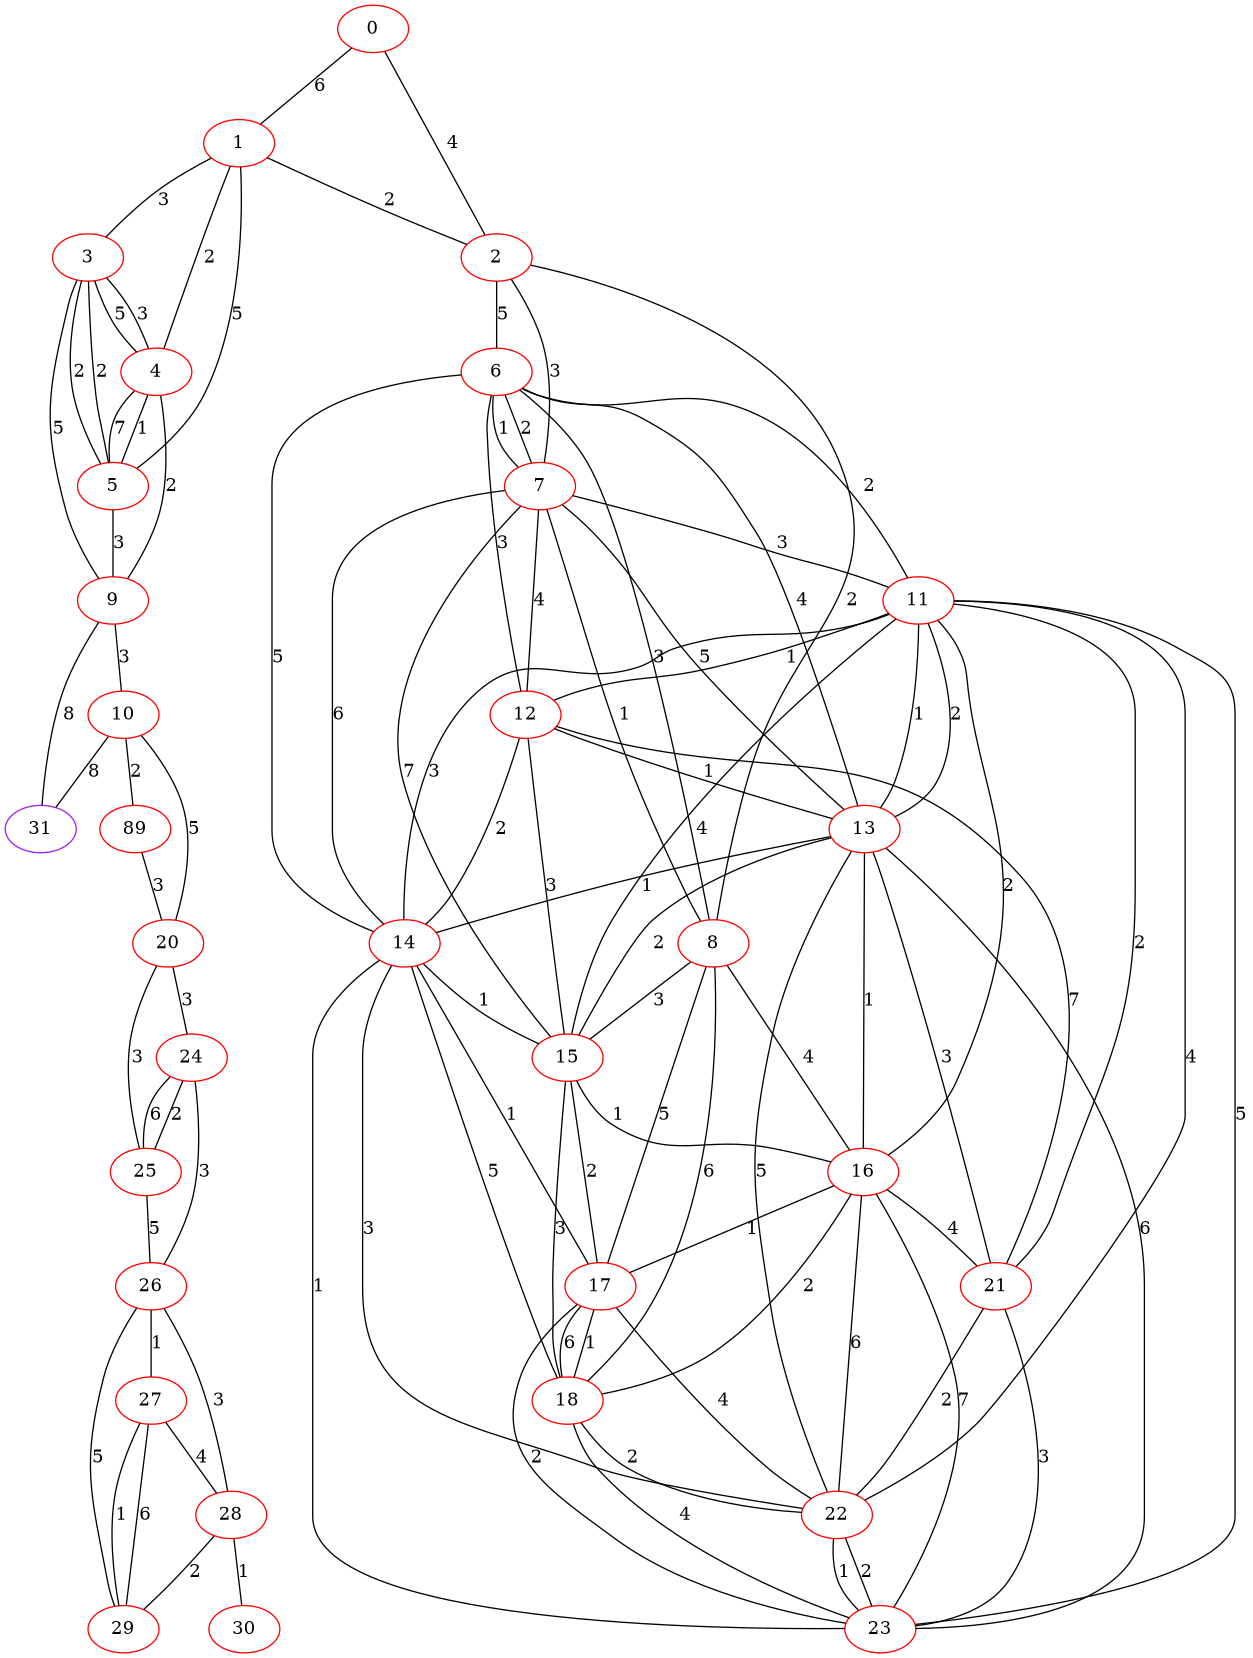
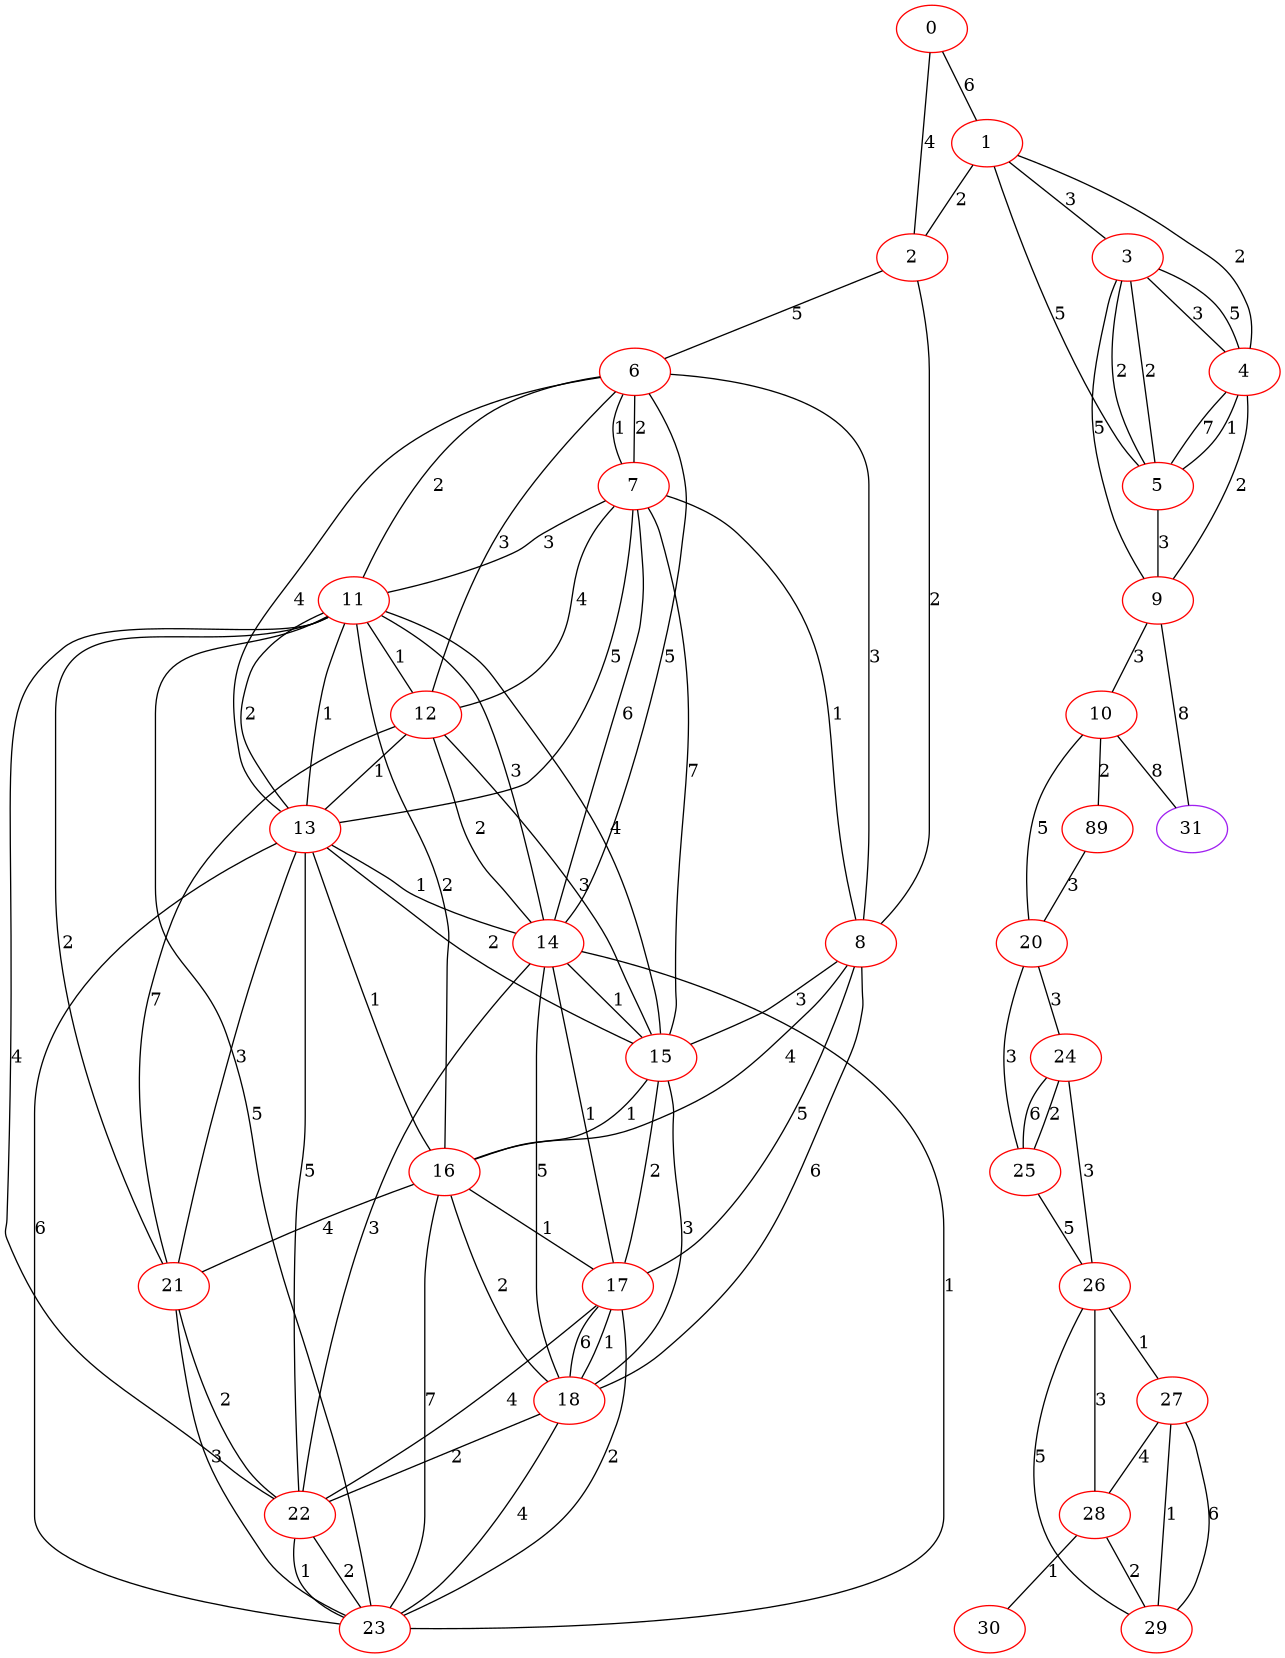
(547, 367) -> none
(850, 1343) -> none
